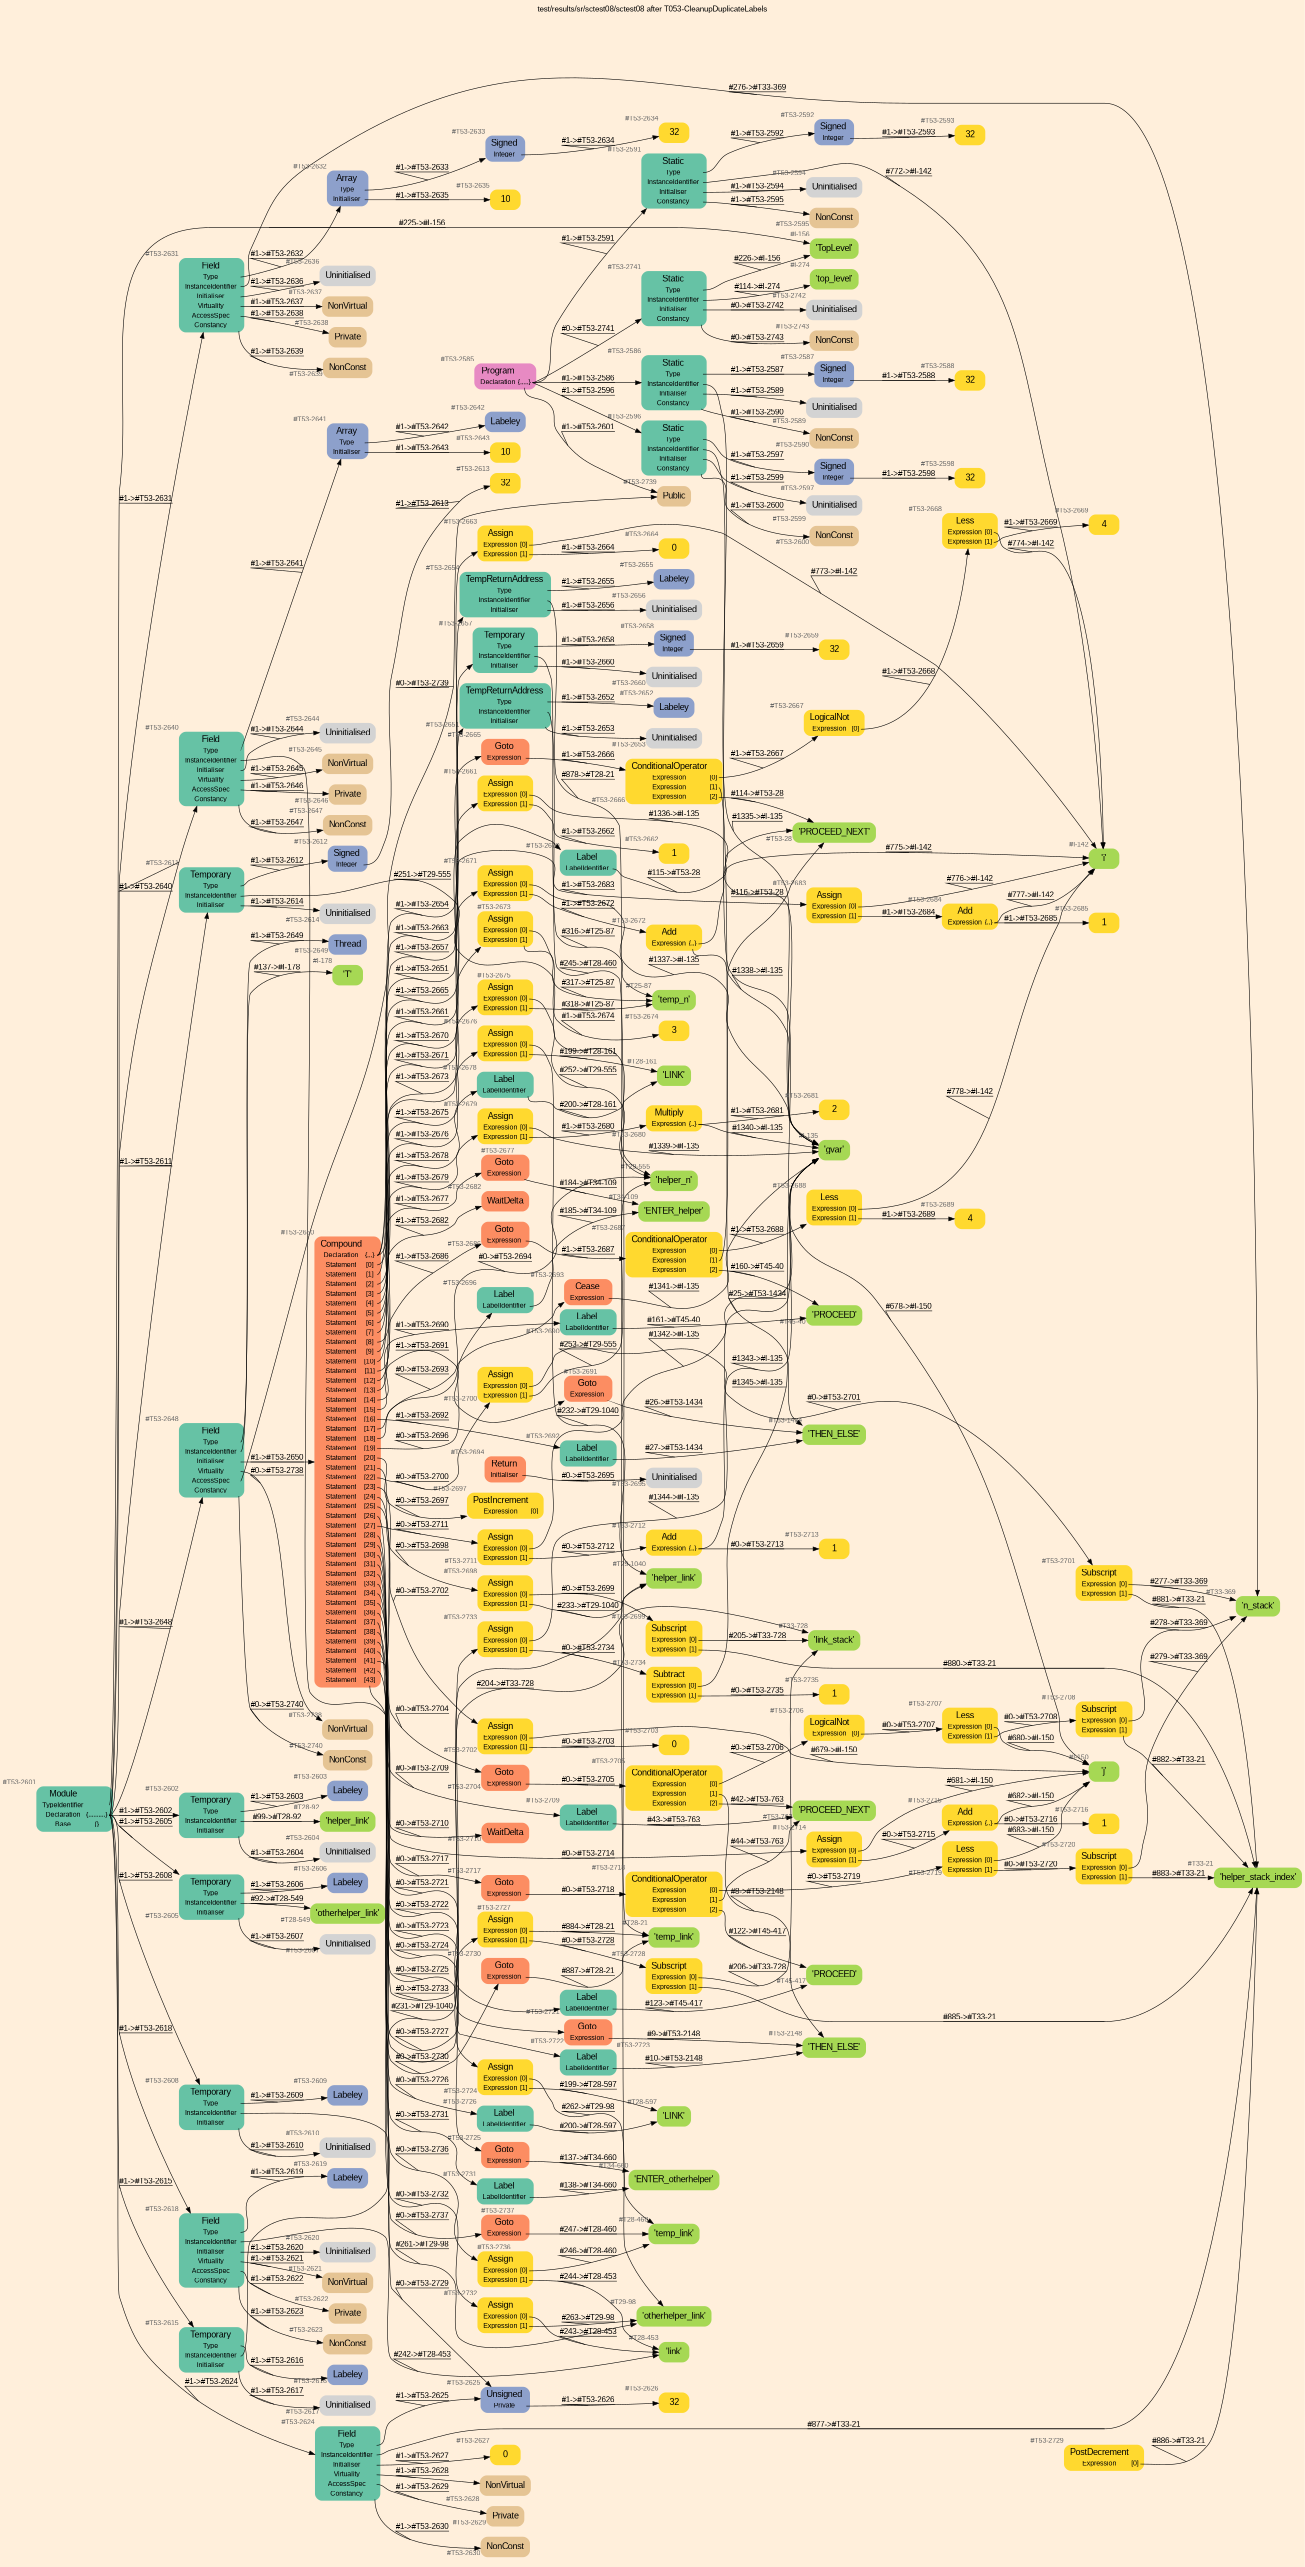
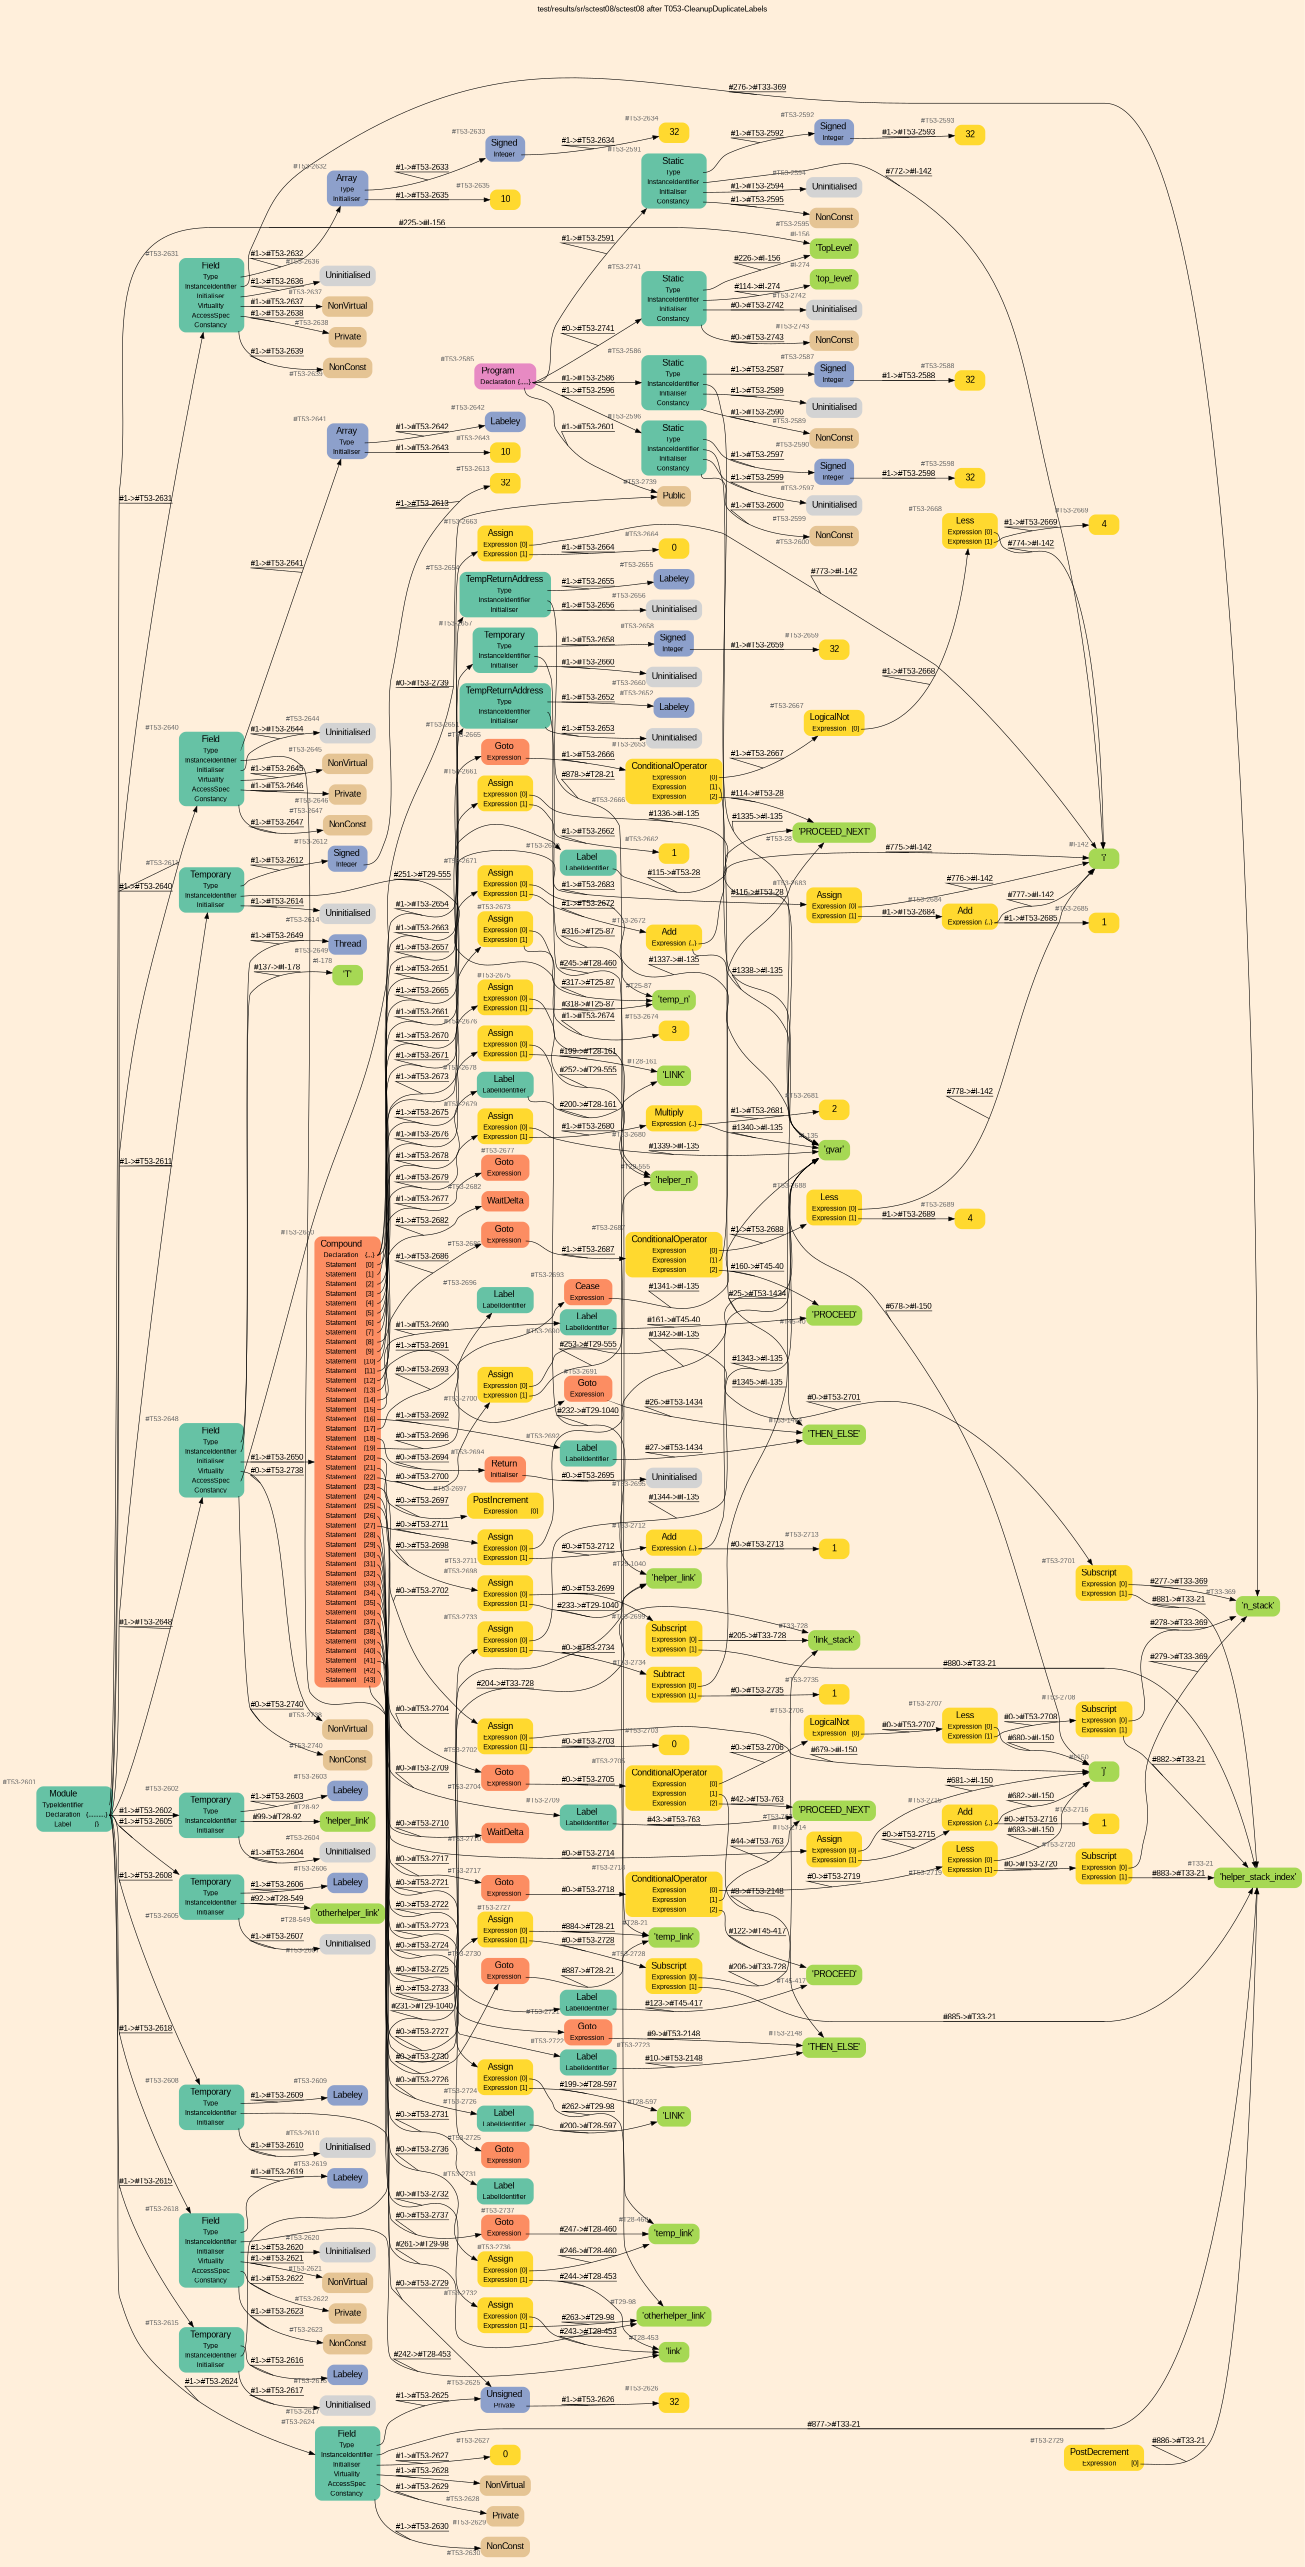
(674, 1211) -> none
(479, 1270) -> (420, 1469)
(63, 1824) -> (63, 1824)
(674, 2180) -> none
